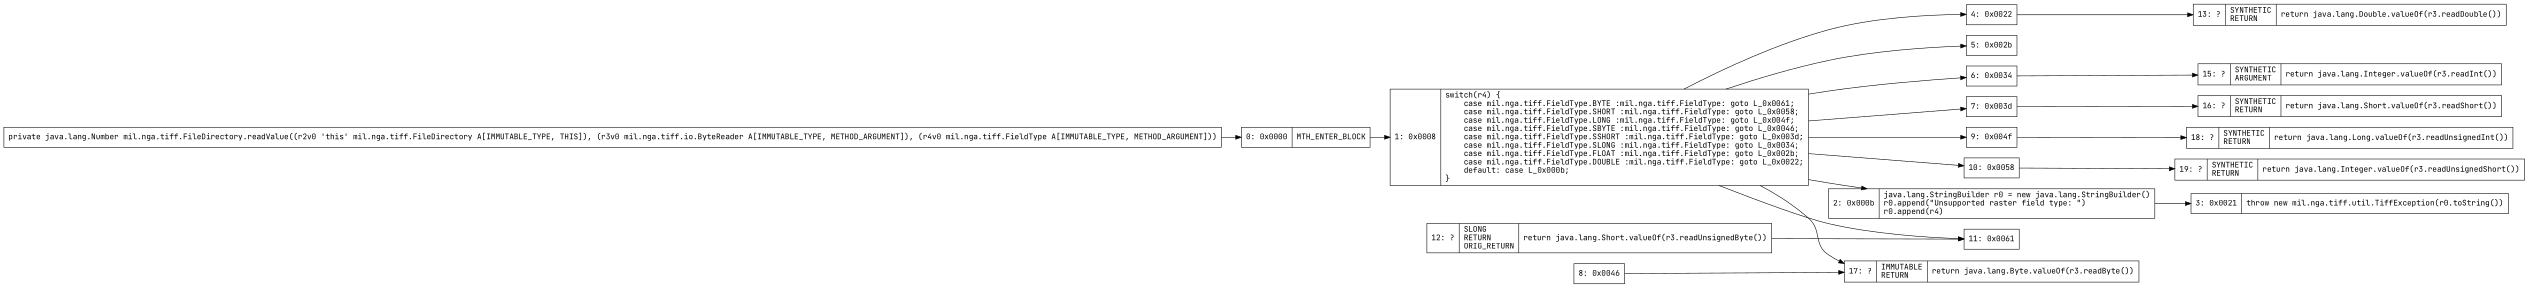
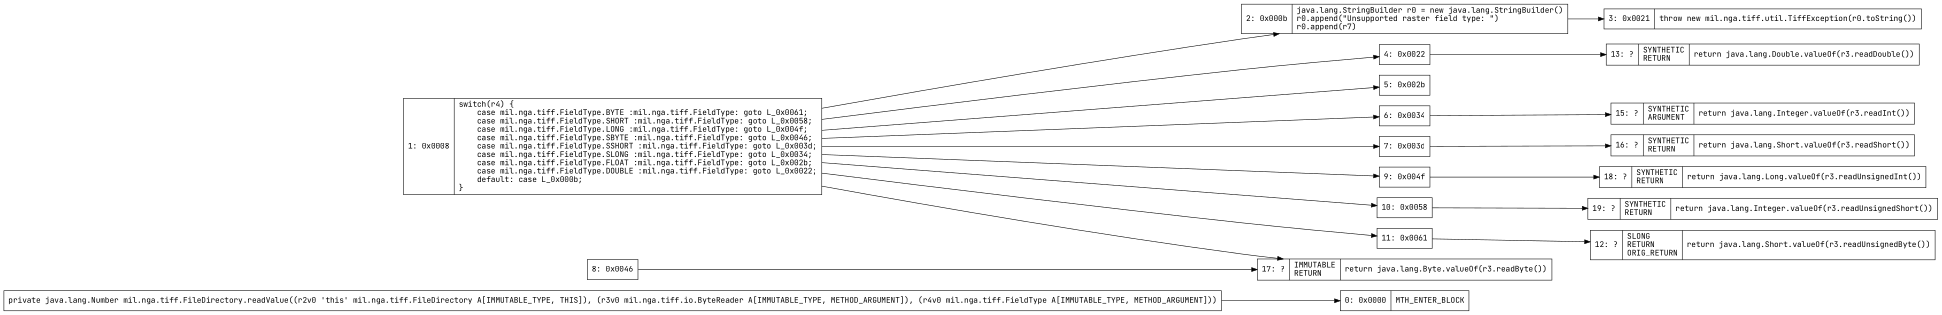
(1377, 137) -> none
(1914, 212) -> (1327, 27)
(1865, 239) -> (1508, 240)
